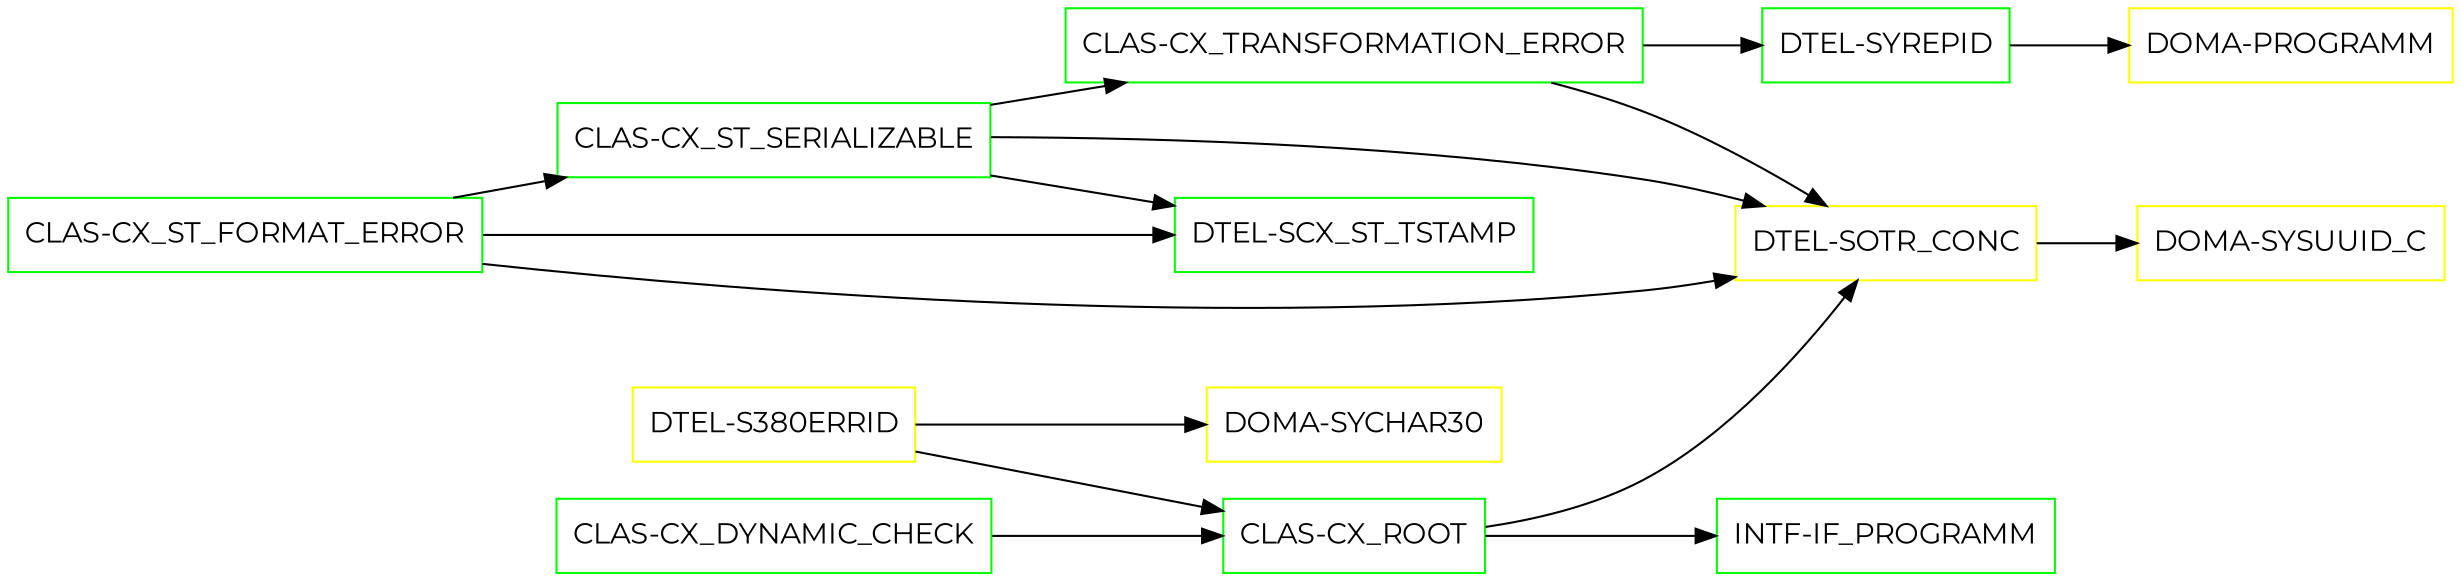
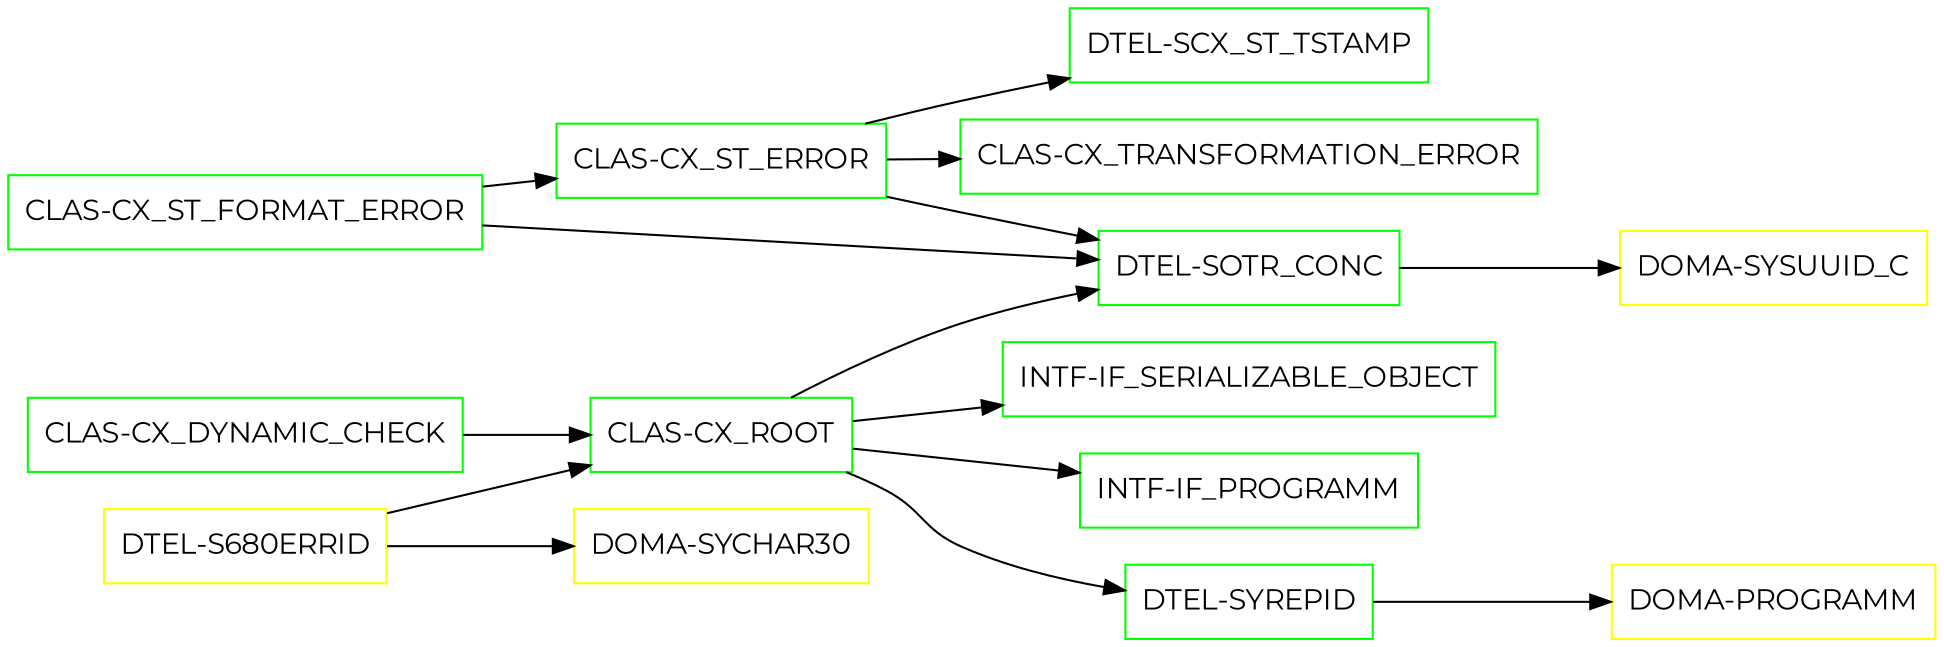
(1692, 45) -> (966, 549)
(1684, 129) -> none
(774, 140) -> (721, 161)
(818, 235) -> none
(1886, 243) -> (1249, 268)
none -> (1249, 379)
(774, 425) -> (245, 546)
